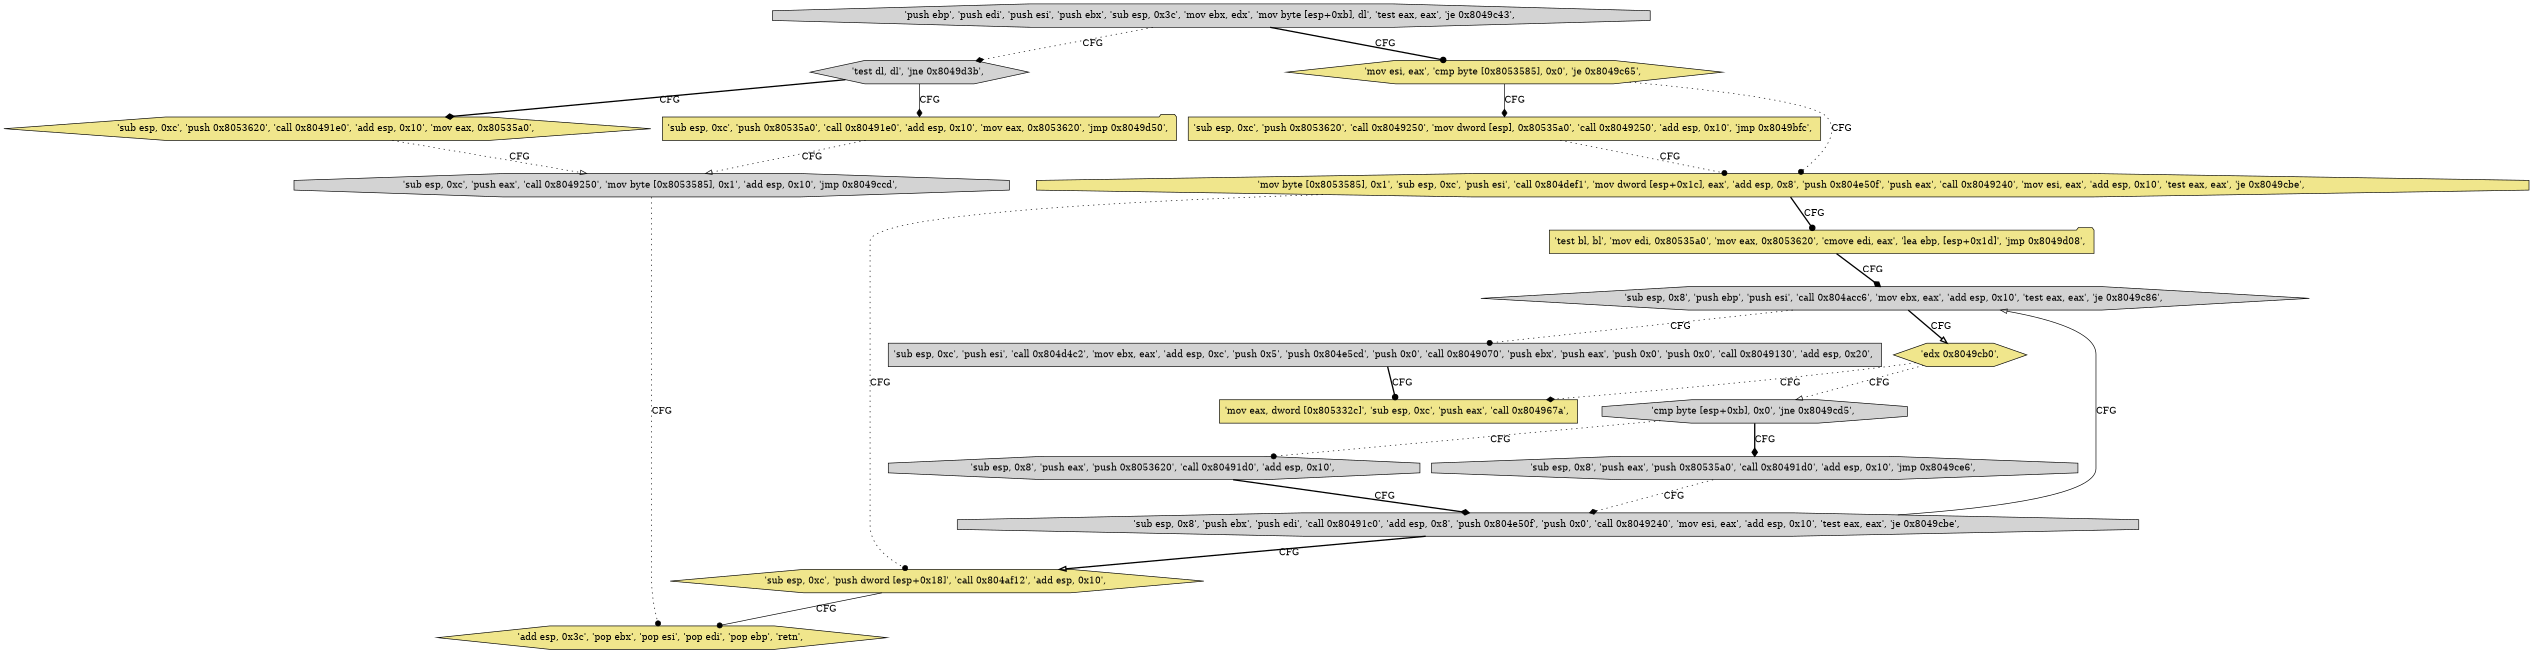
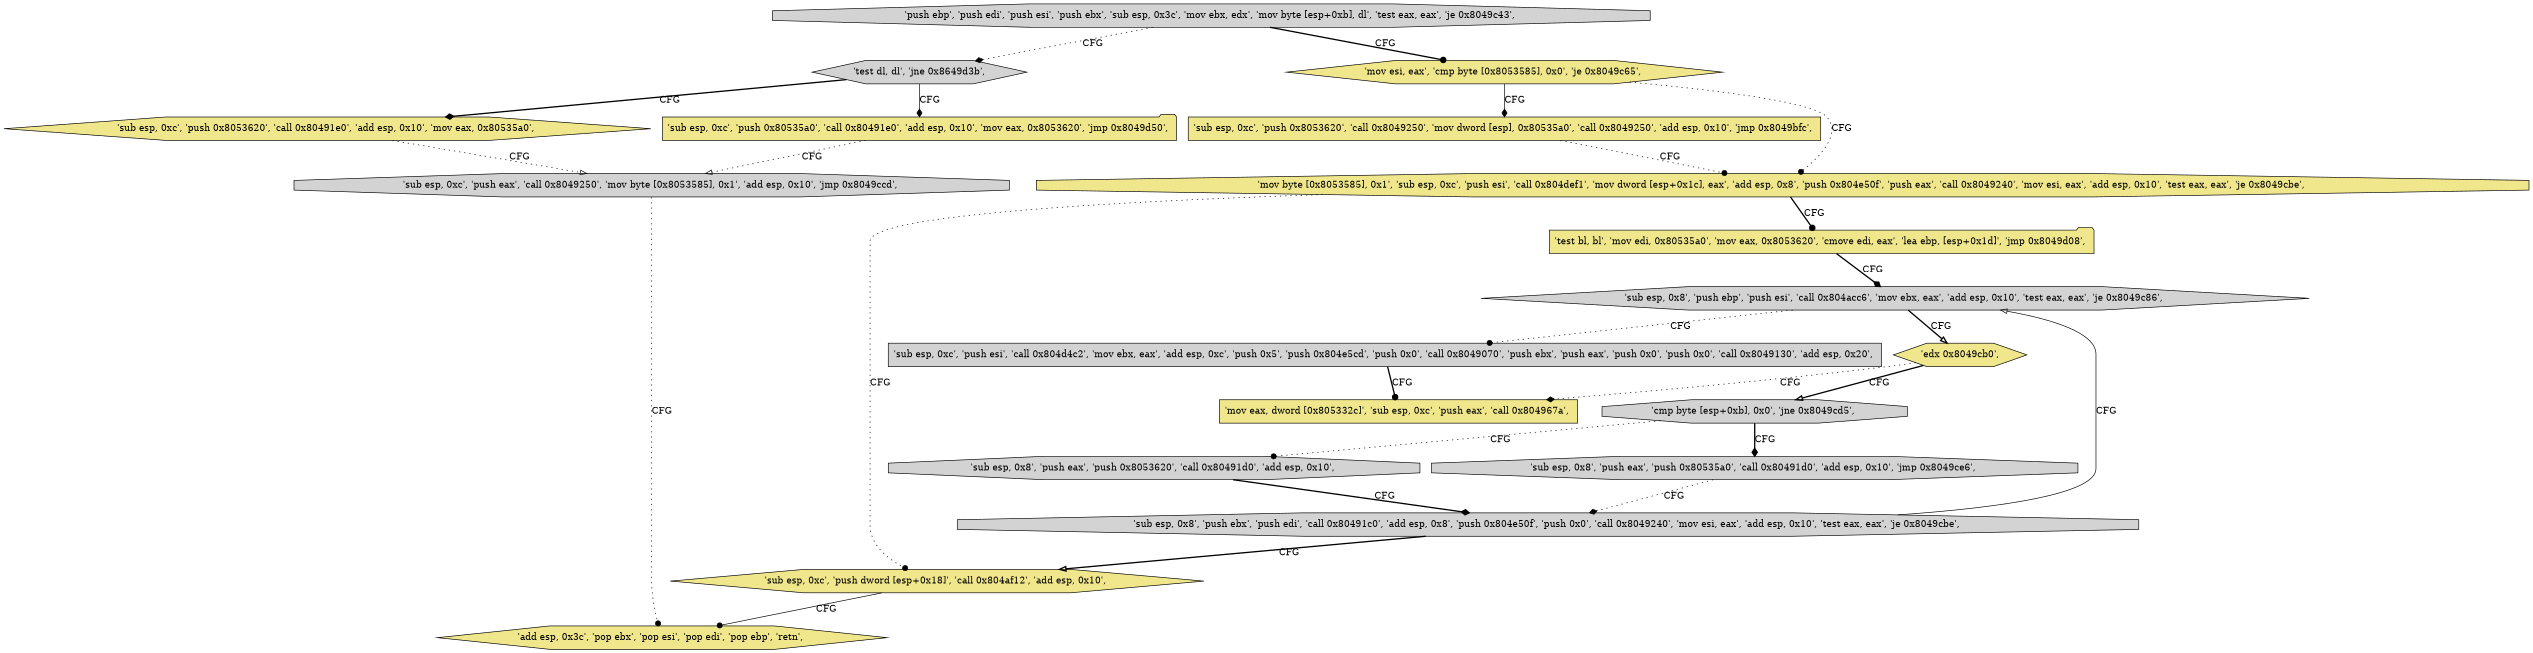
(919, 72) -> (919, 72)
(1863, 382) -> (1863, 382)
